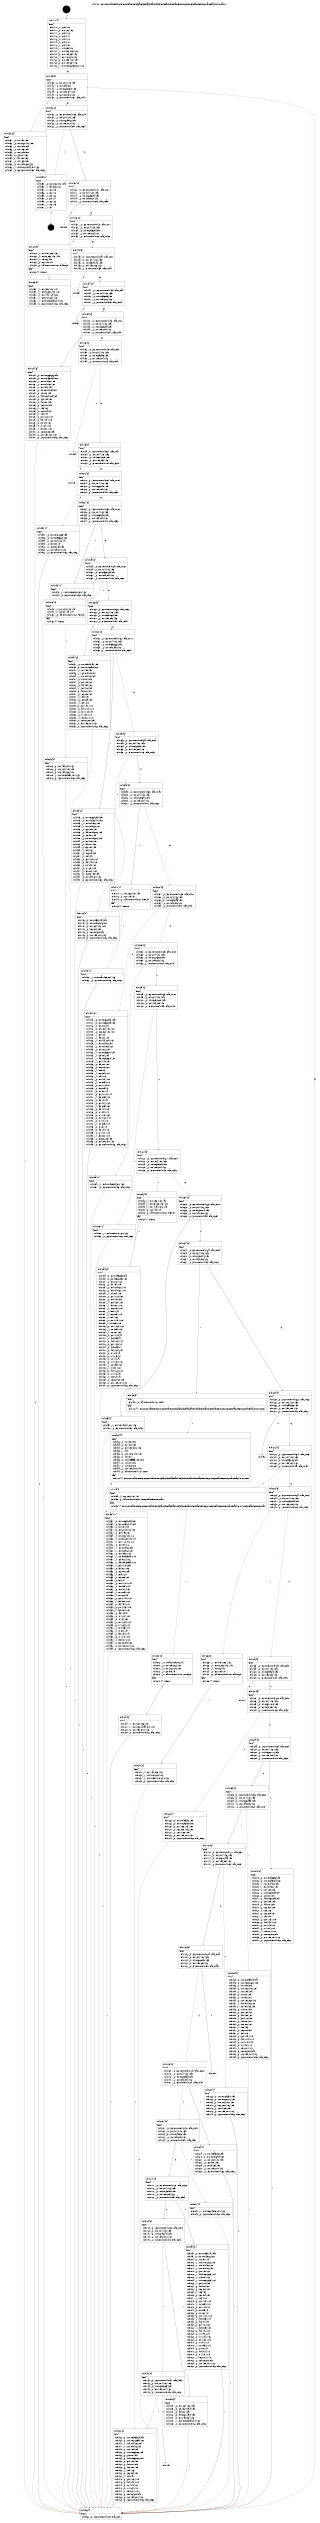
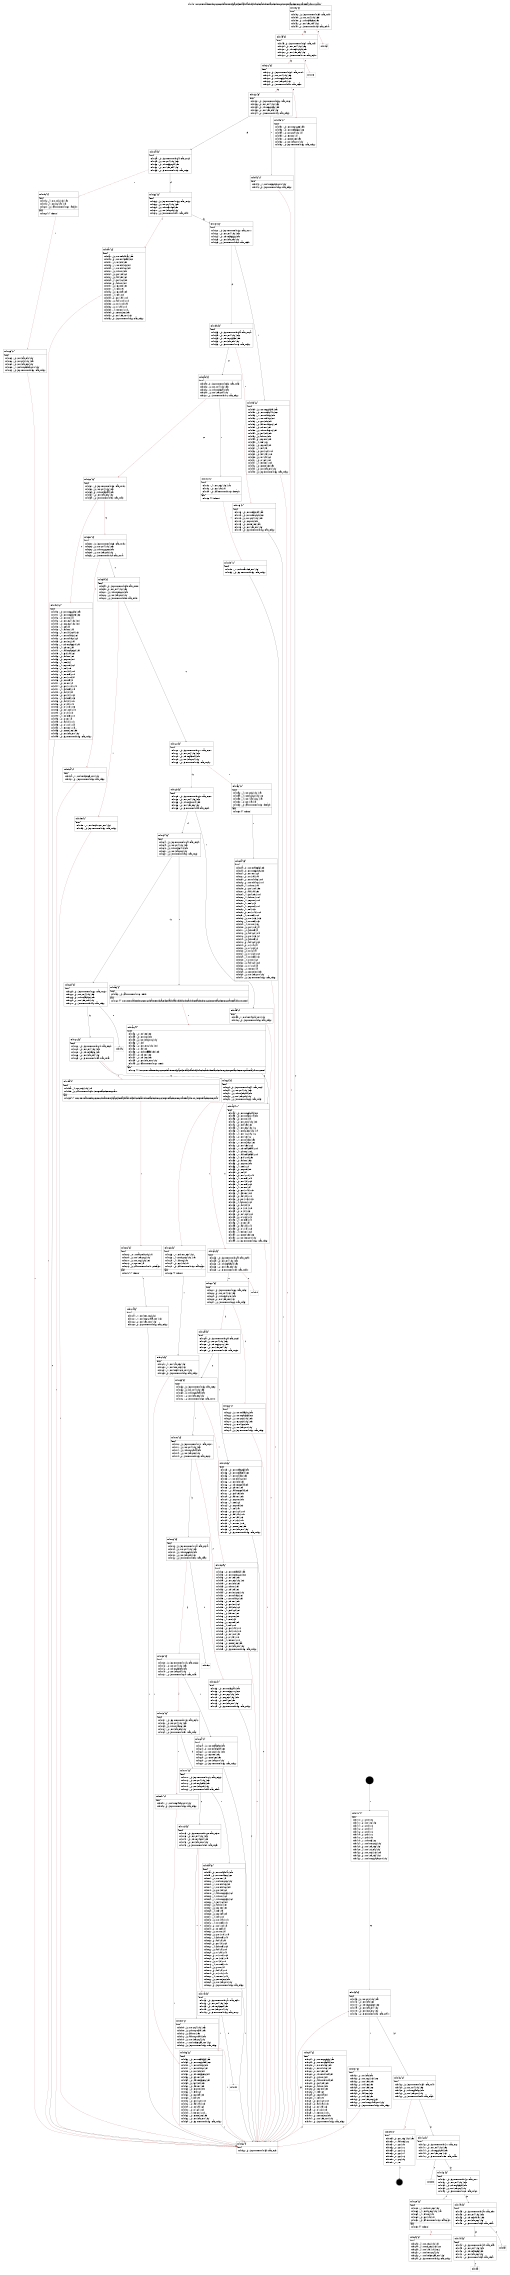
(102, 324) -> none
